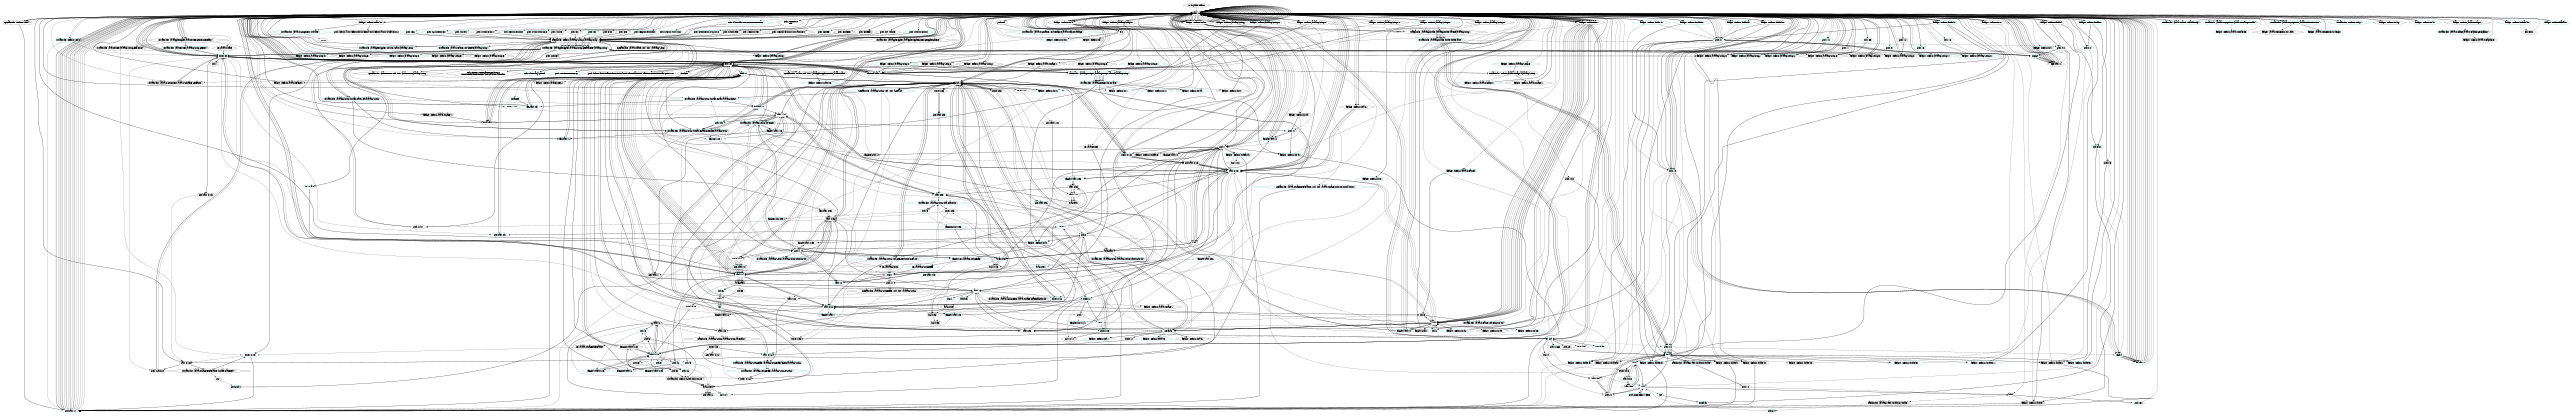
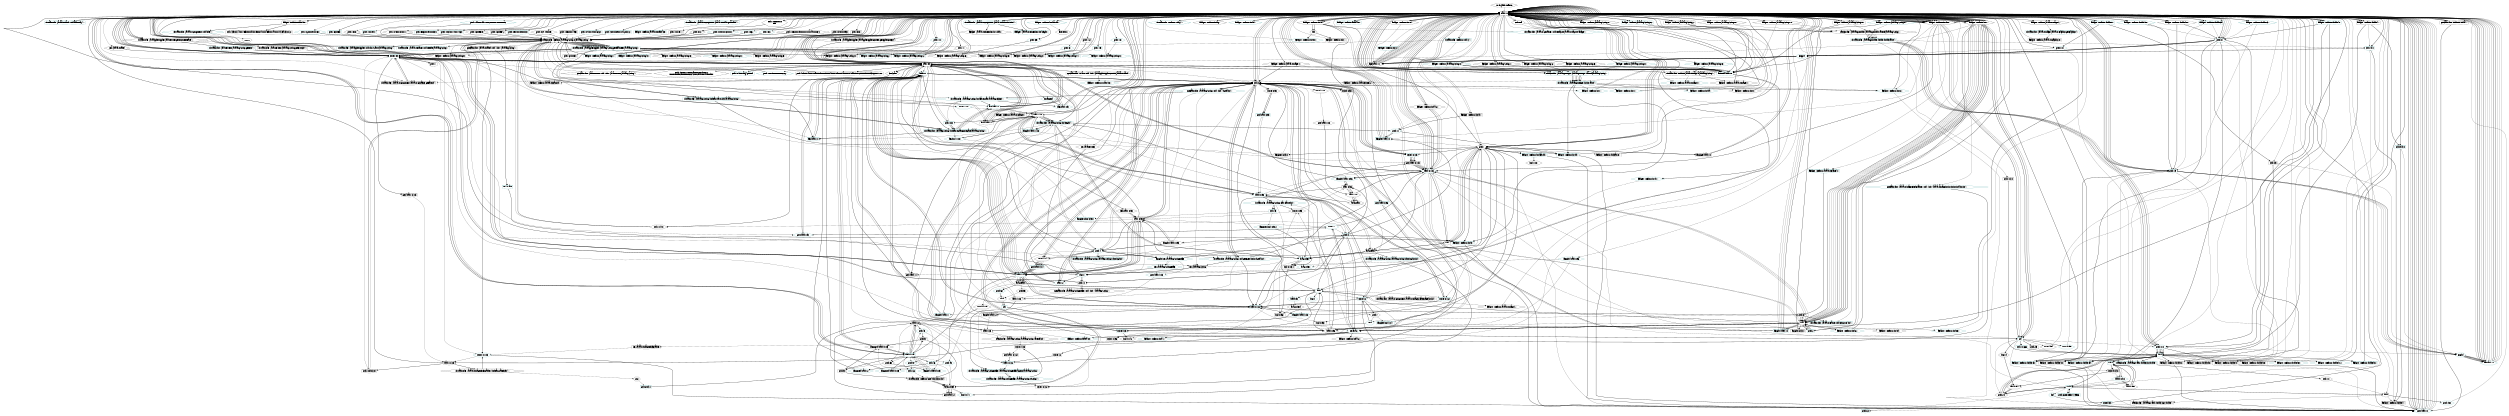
(976, 222) -> (1309, 207)
(740, 351) -> (1009, 359)
